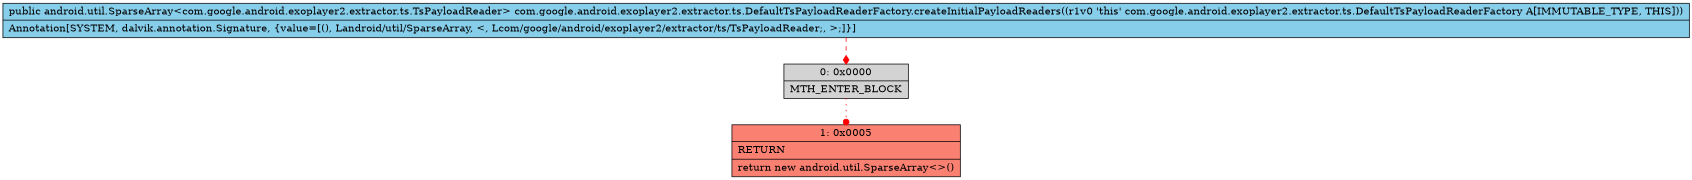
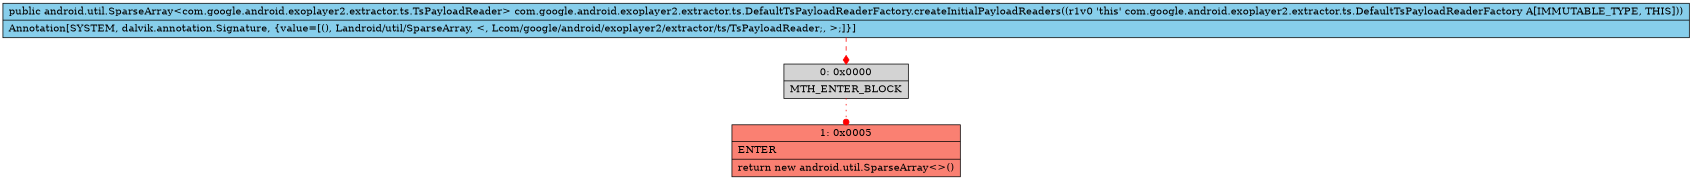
(762, 150) -> (757, 150)
